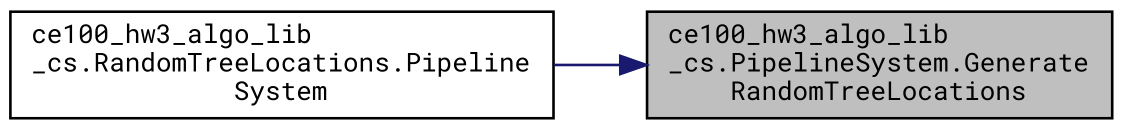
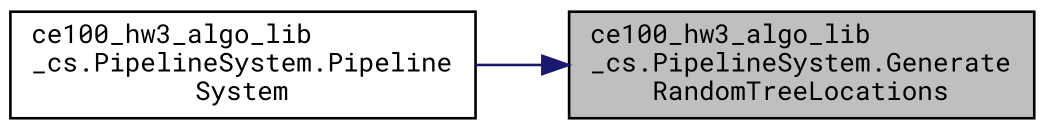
(282, 65) -> (243, 65)
